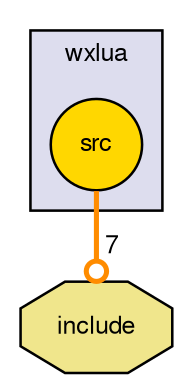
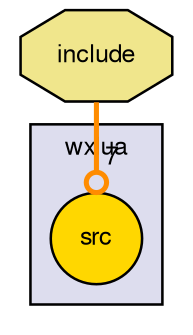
(96, 226) -> (96, 141)
